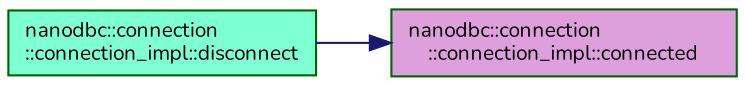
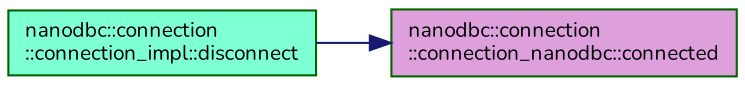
(564, 43) -> (564, 43)
